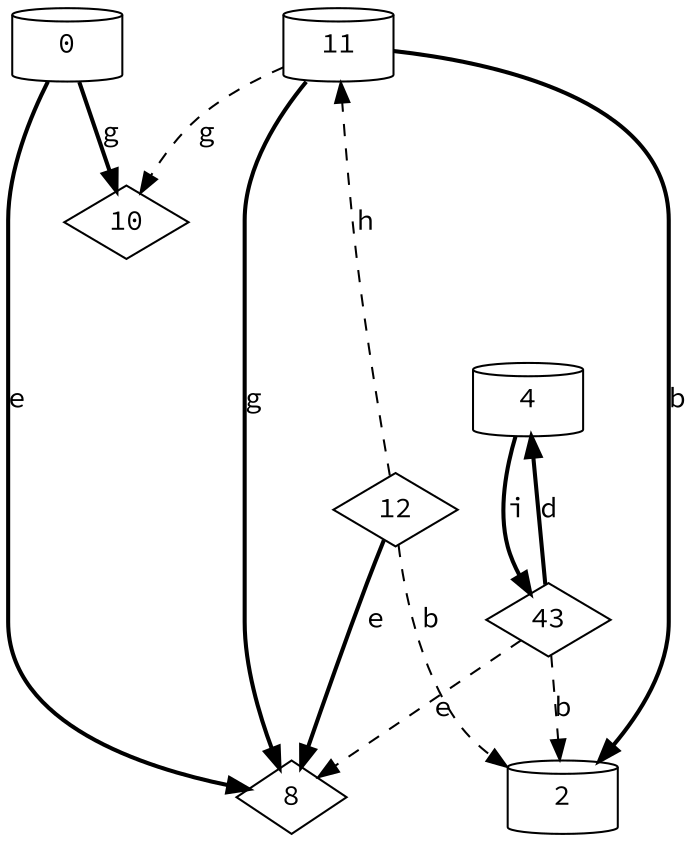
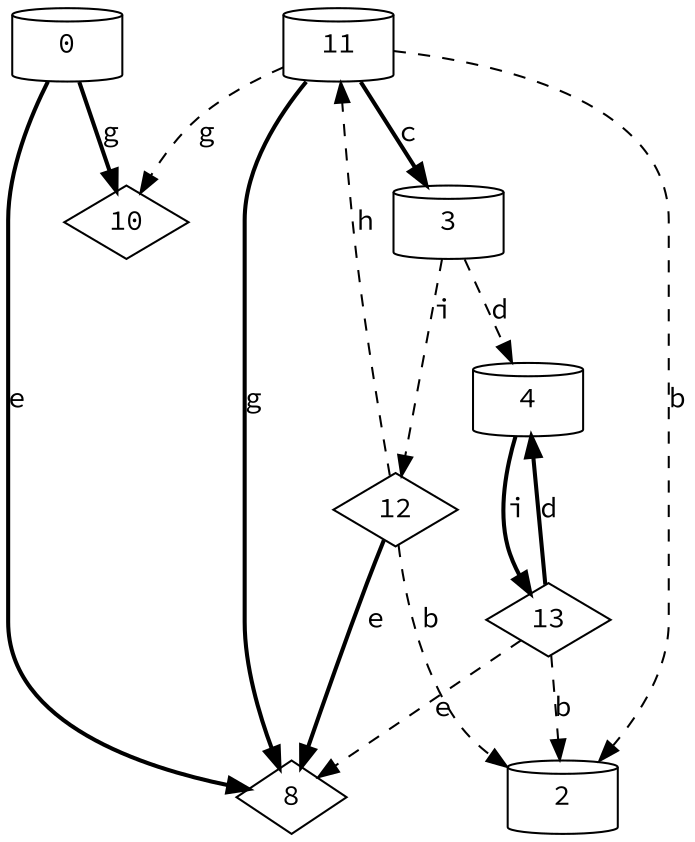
none -> (449, 222)
(669, 315) -> (669, 315)
(548, 620) -> (548, 620)
